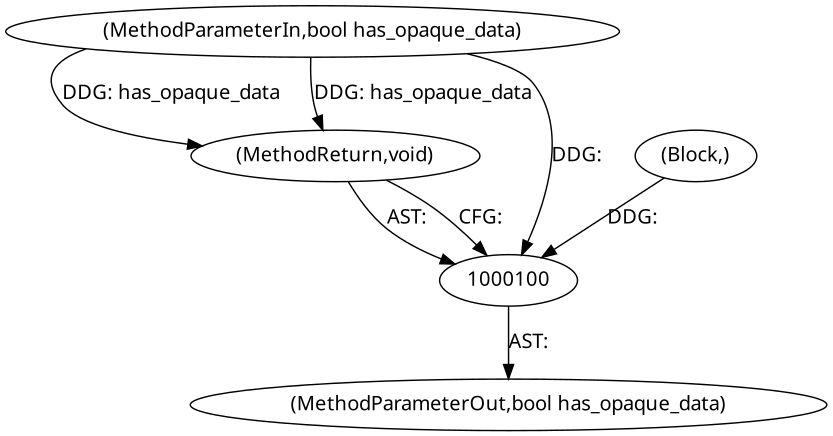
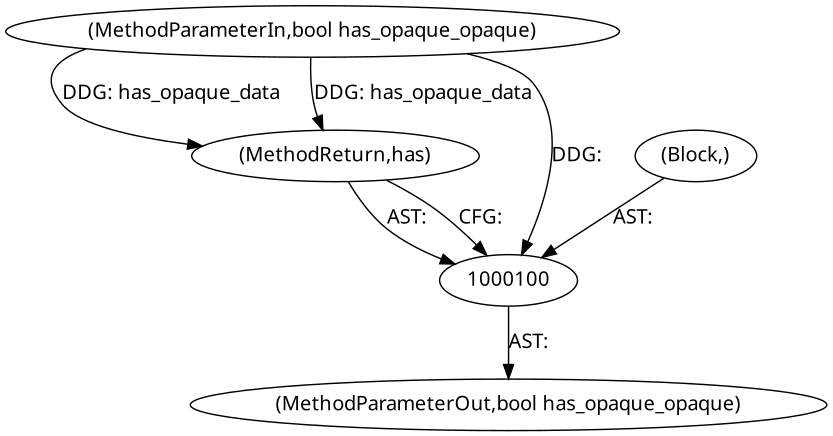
(313, 31) -> (313, 31)
(335, 156) -> (335, 156)
(636, 218) -> (636, 218)
(509, 405) -> (509, 405)
